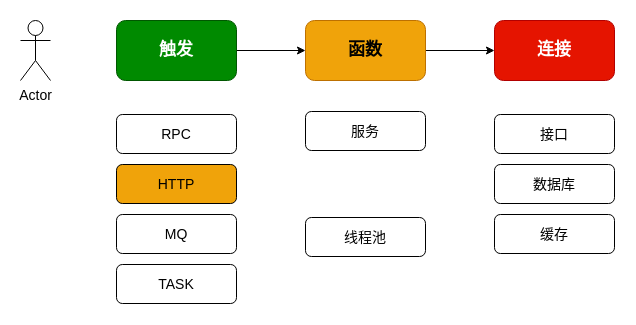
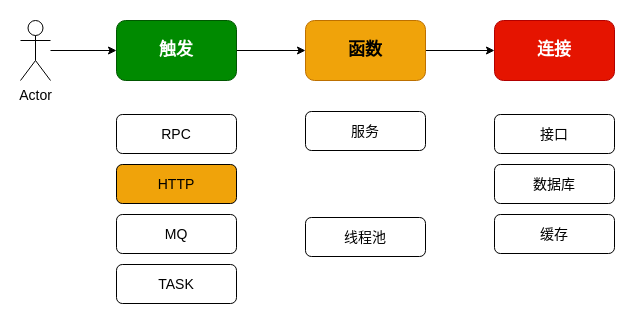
none -> (80, 51)
